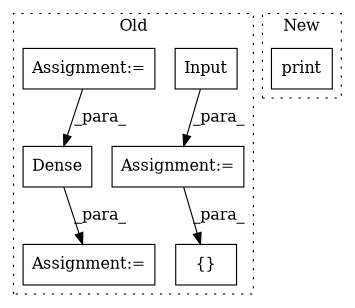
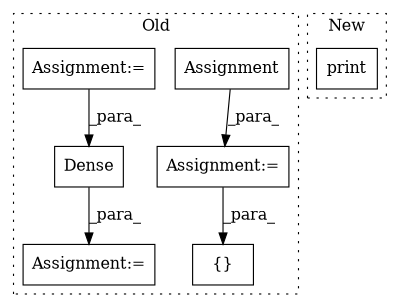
(206, 69) -> (232, 69)
